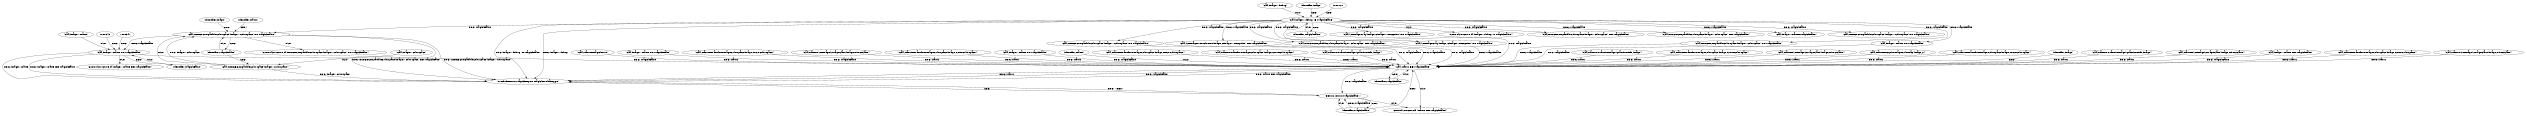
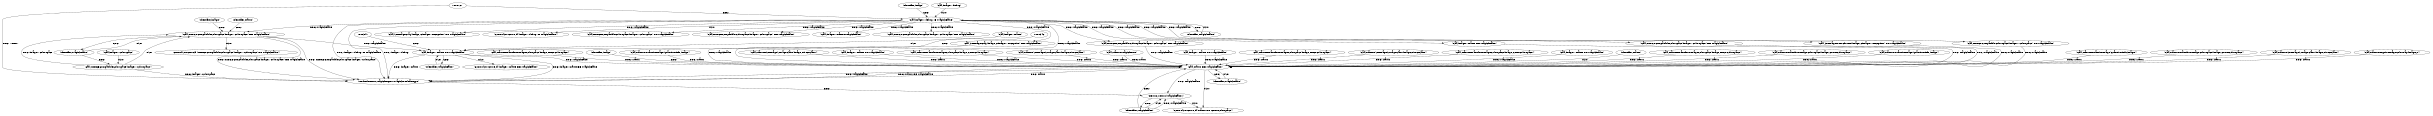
(945, 87) -> (30, 15)
(1420, 110) -> (1203, 110)
